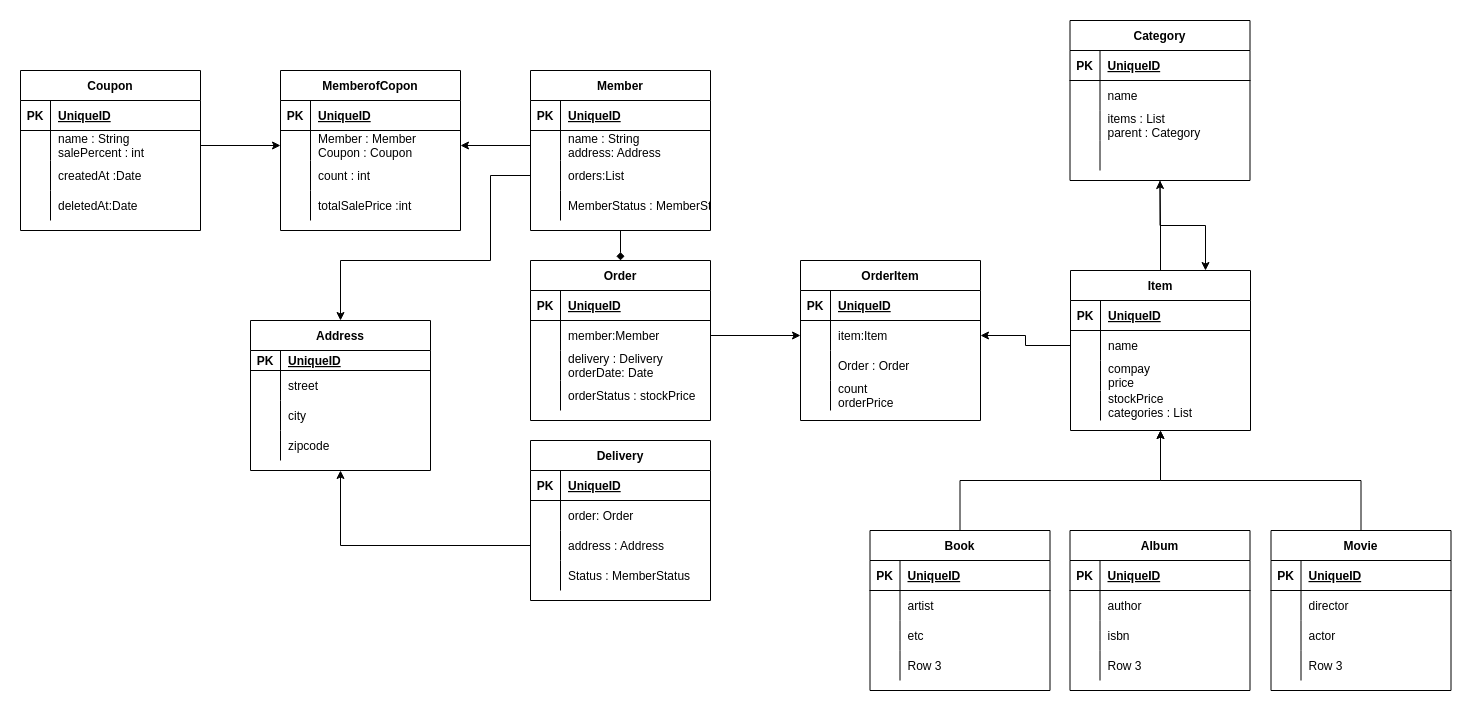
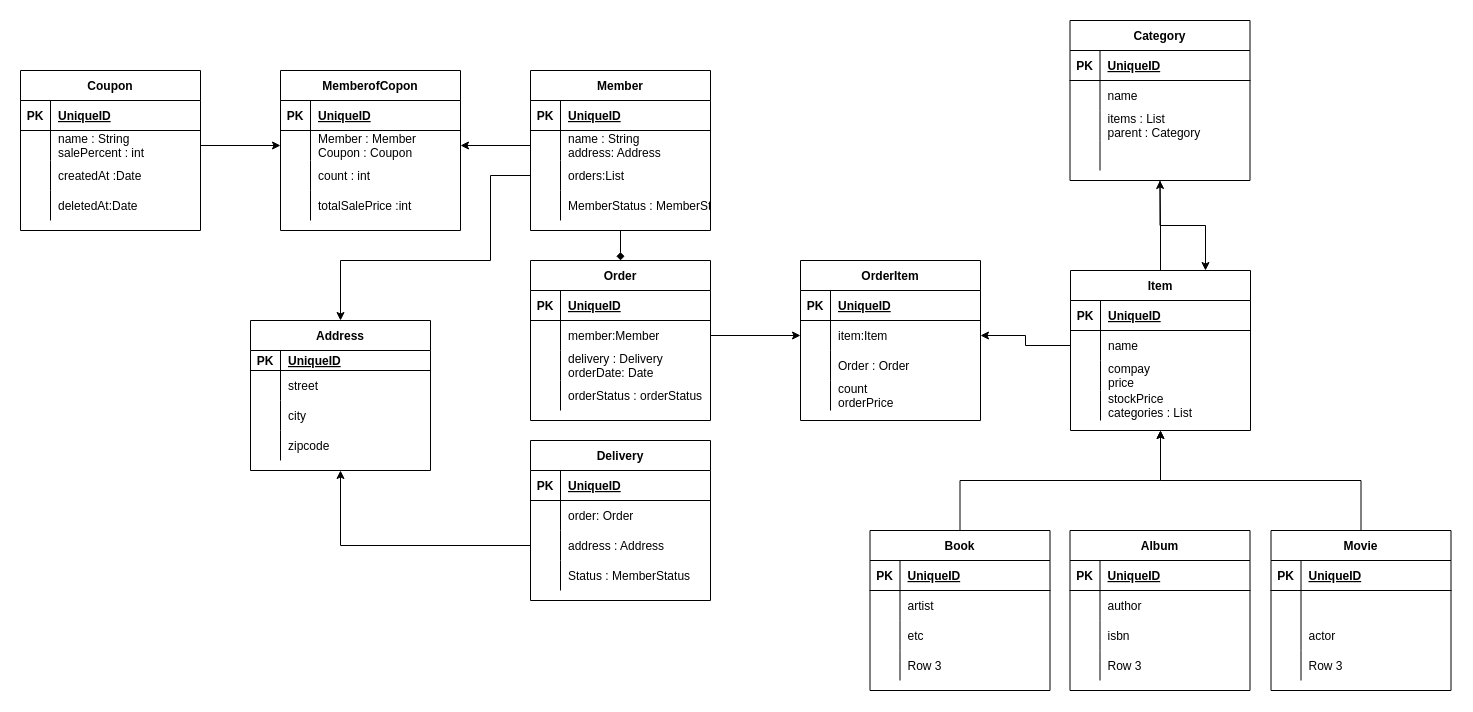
(642, 396) -> (647, 396)
(1376, 606) -> none
